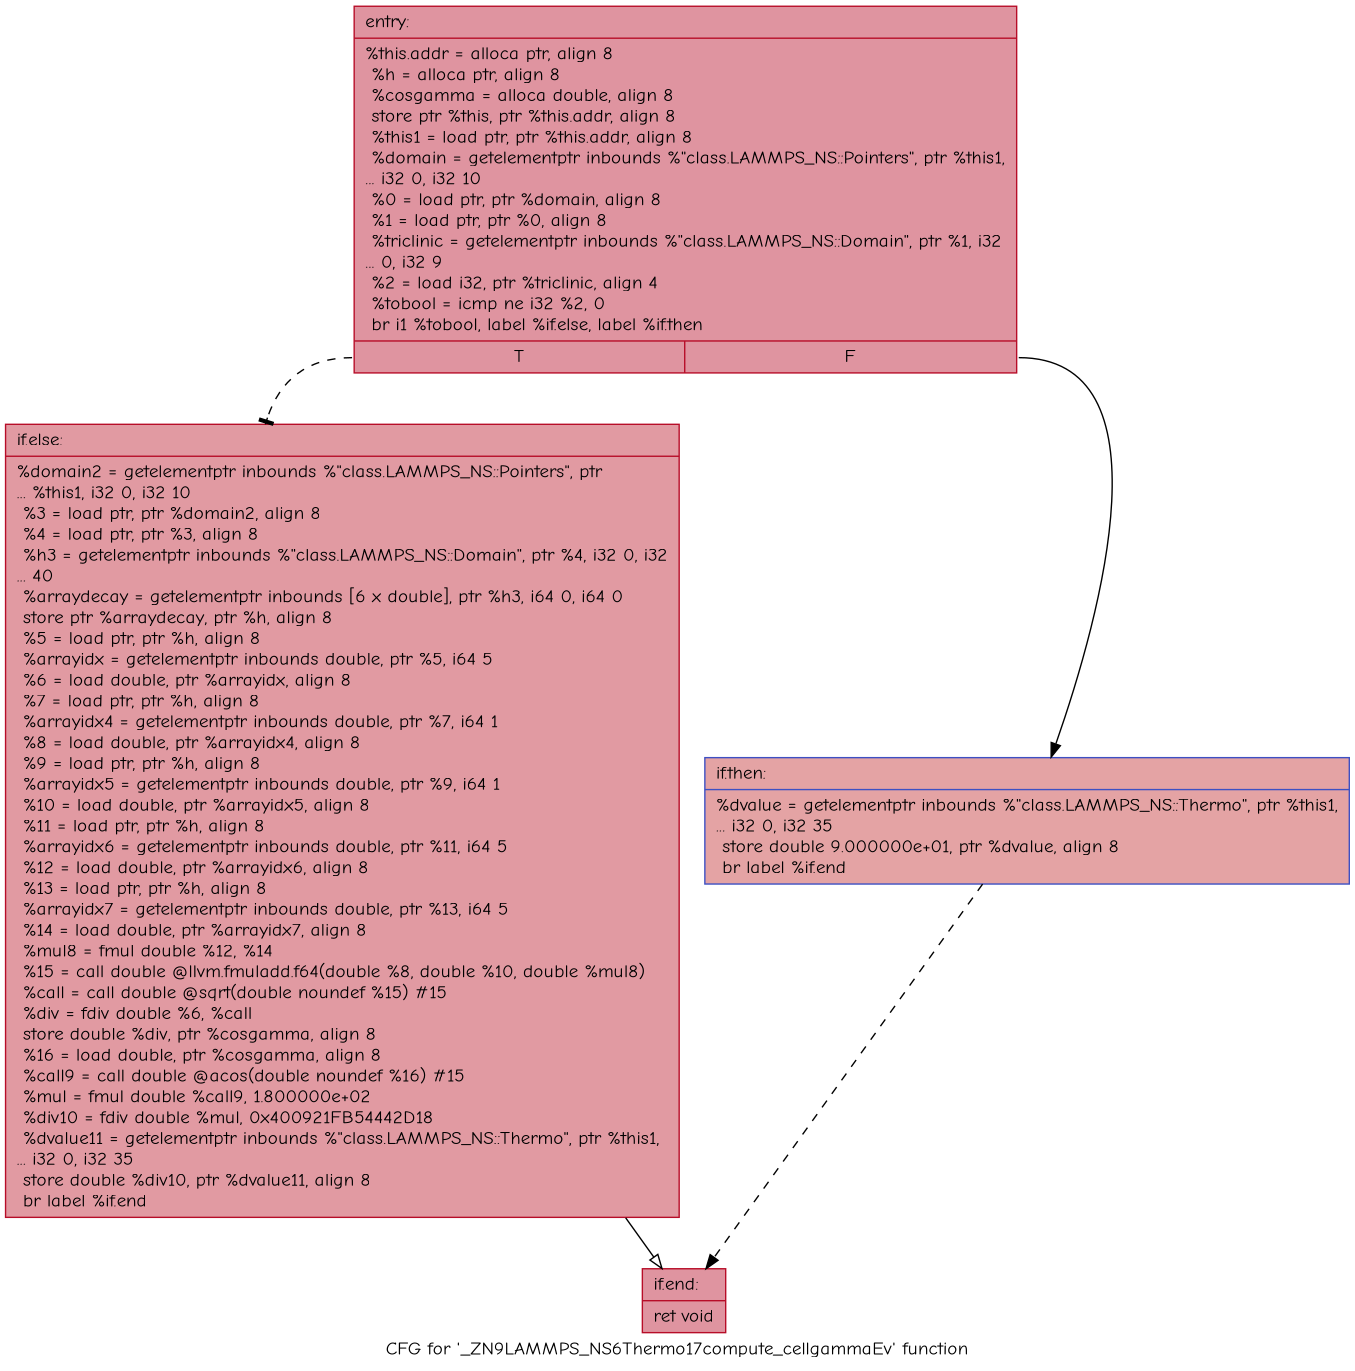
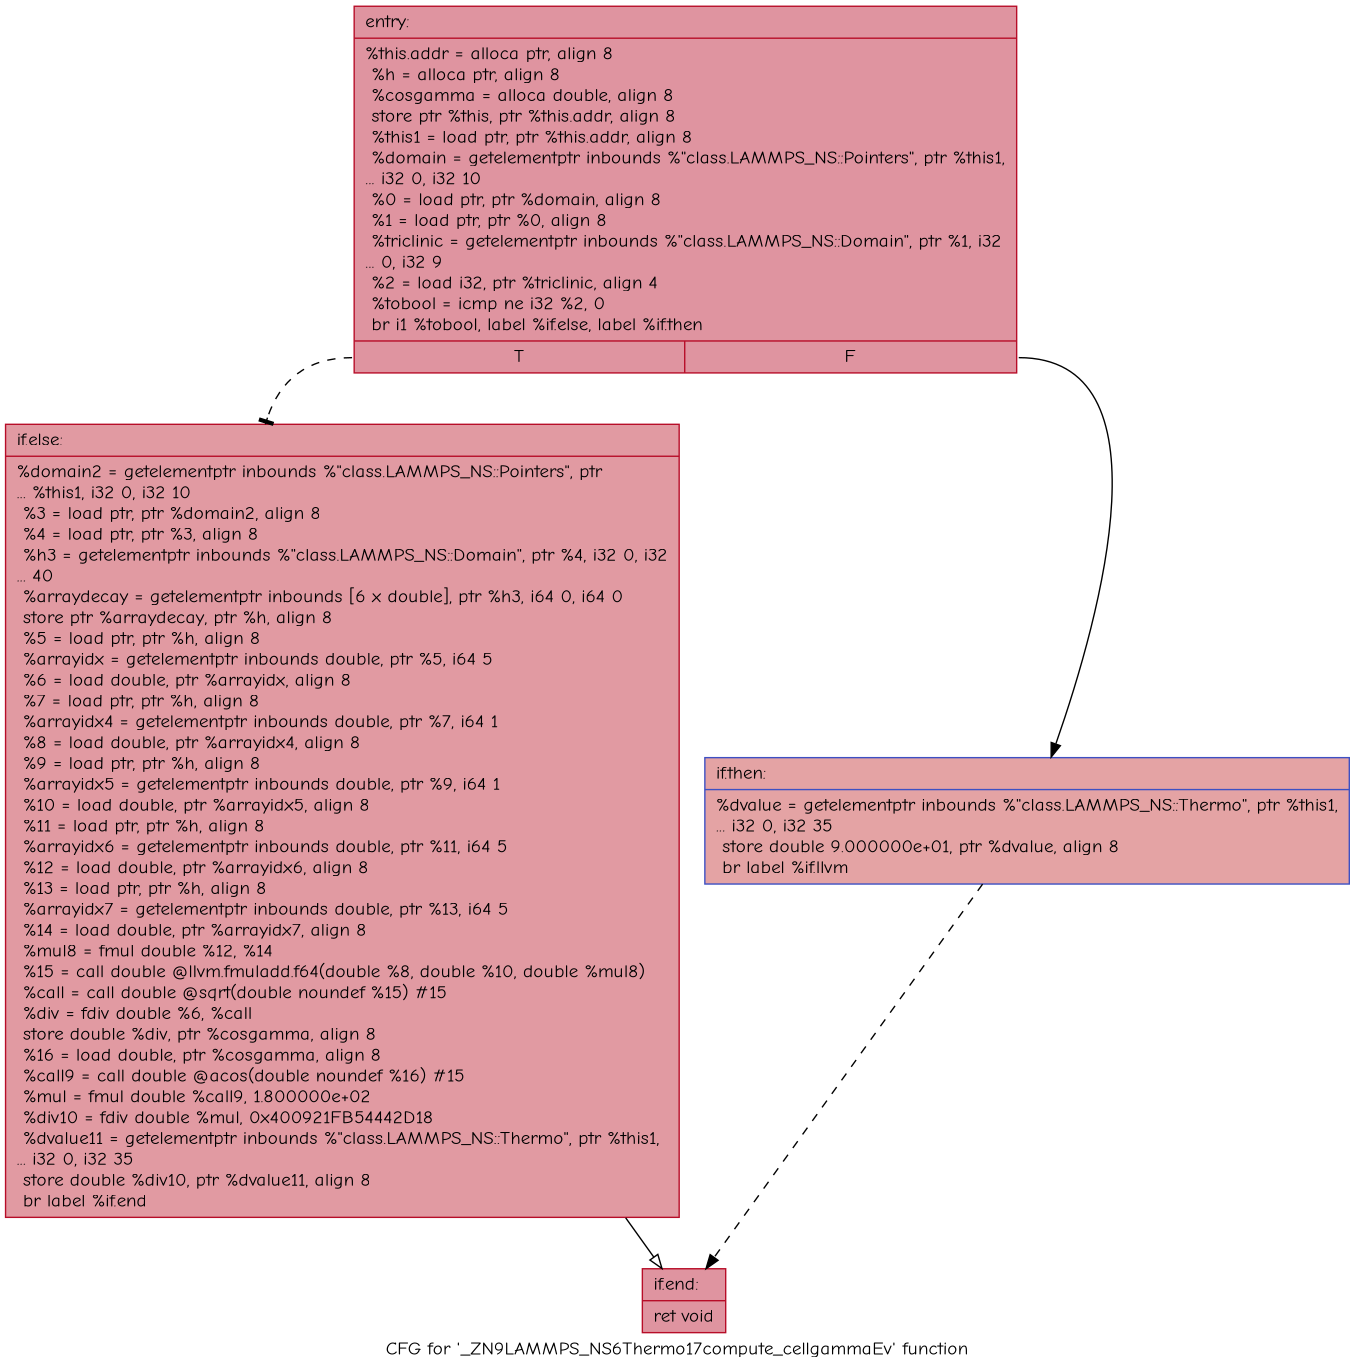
(781, 867) -> (783, 867)
